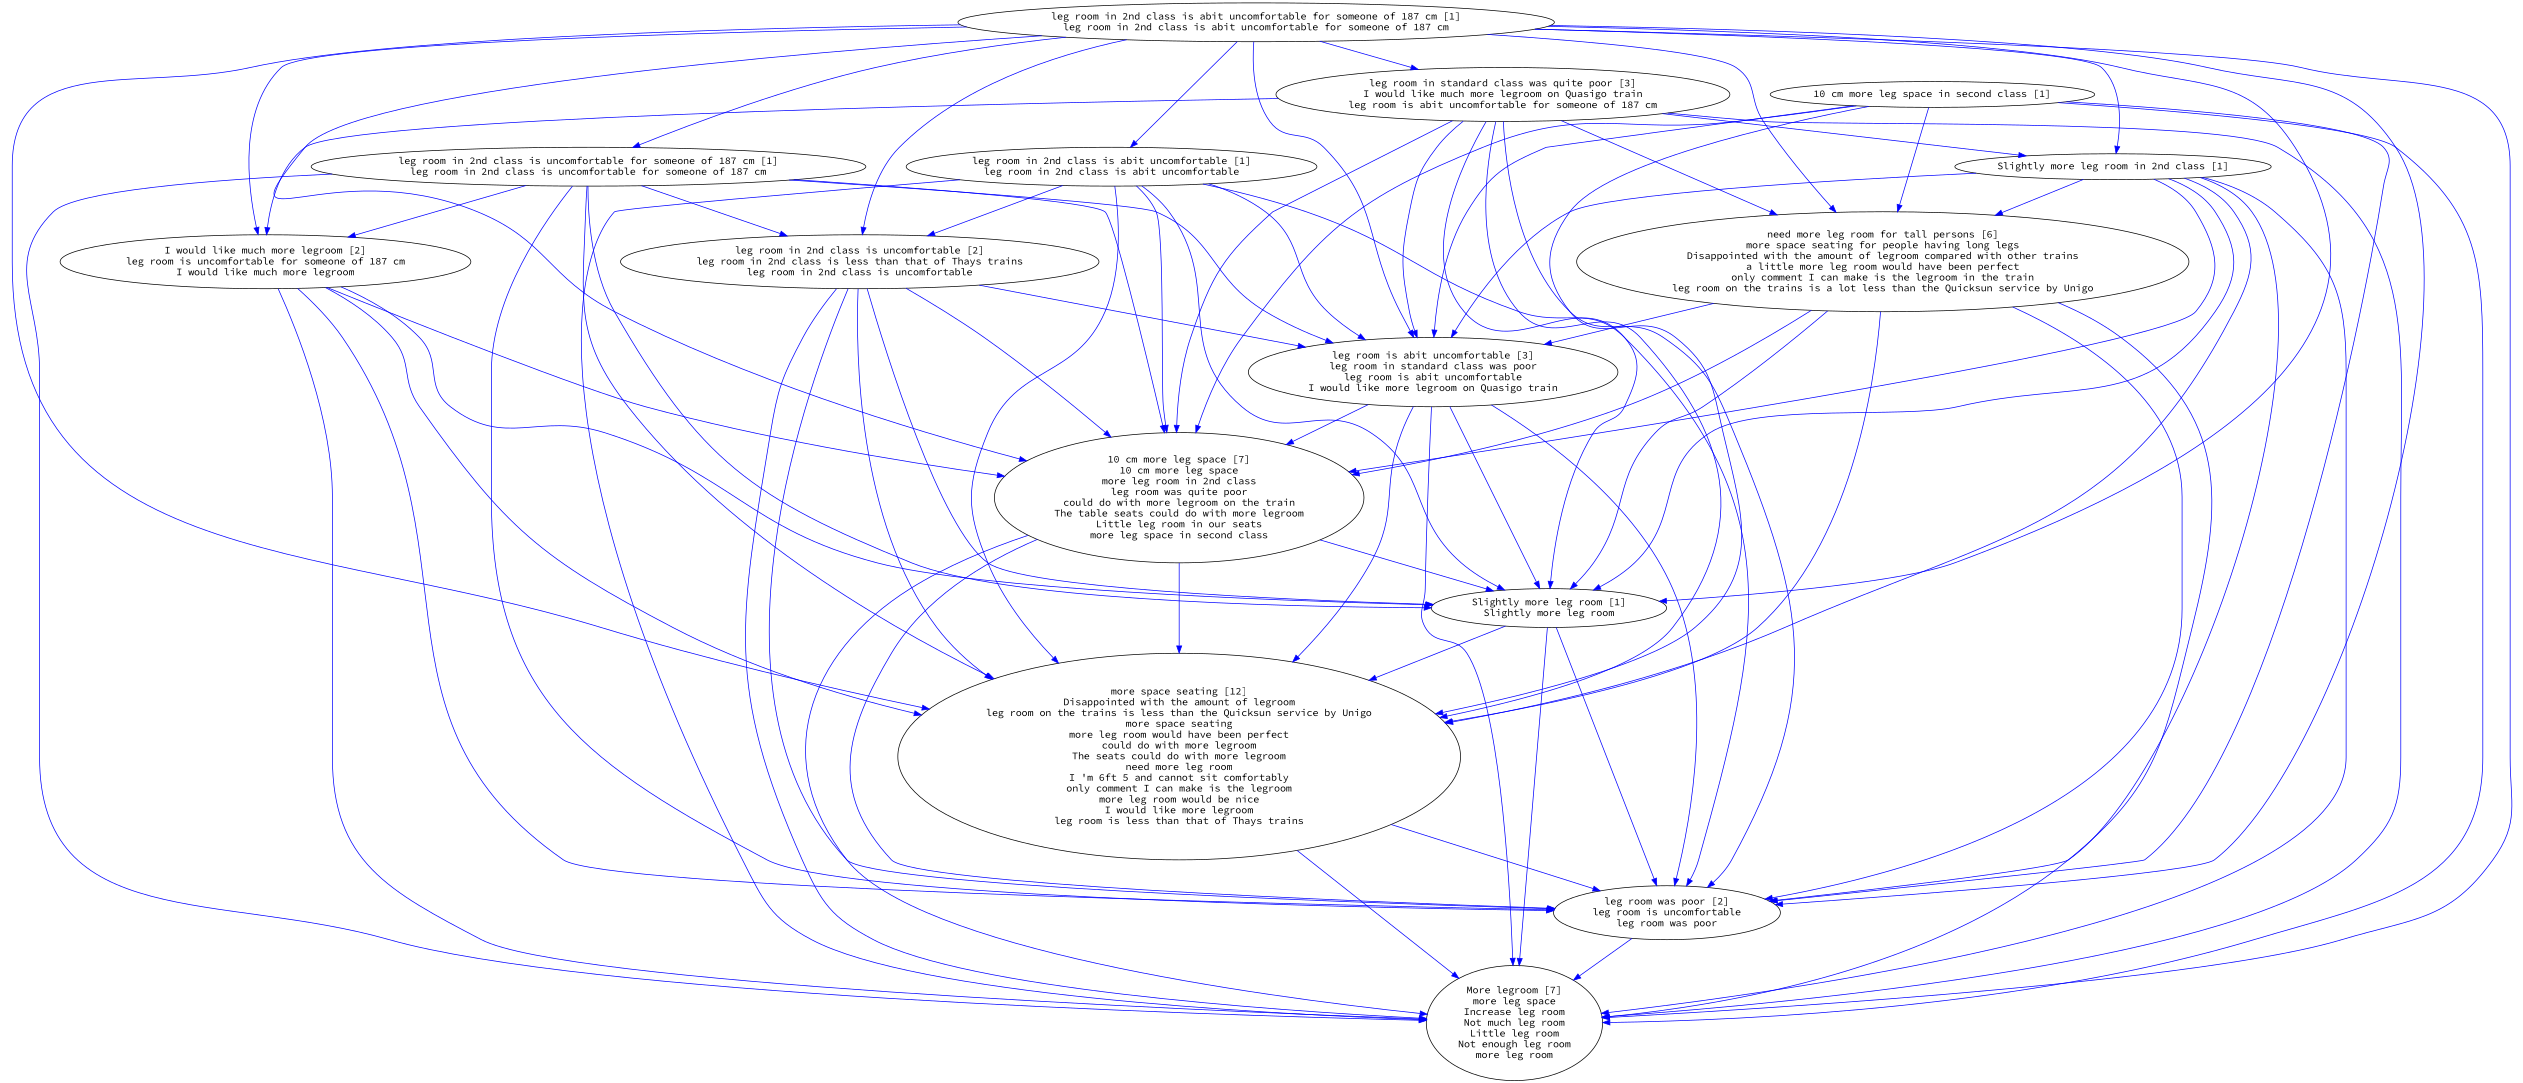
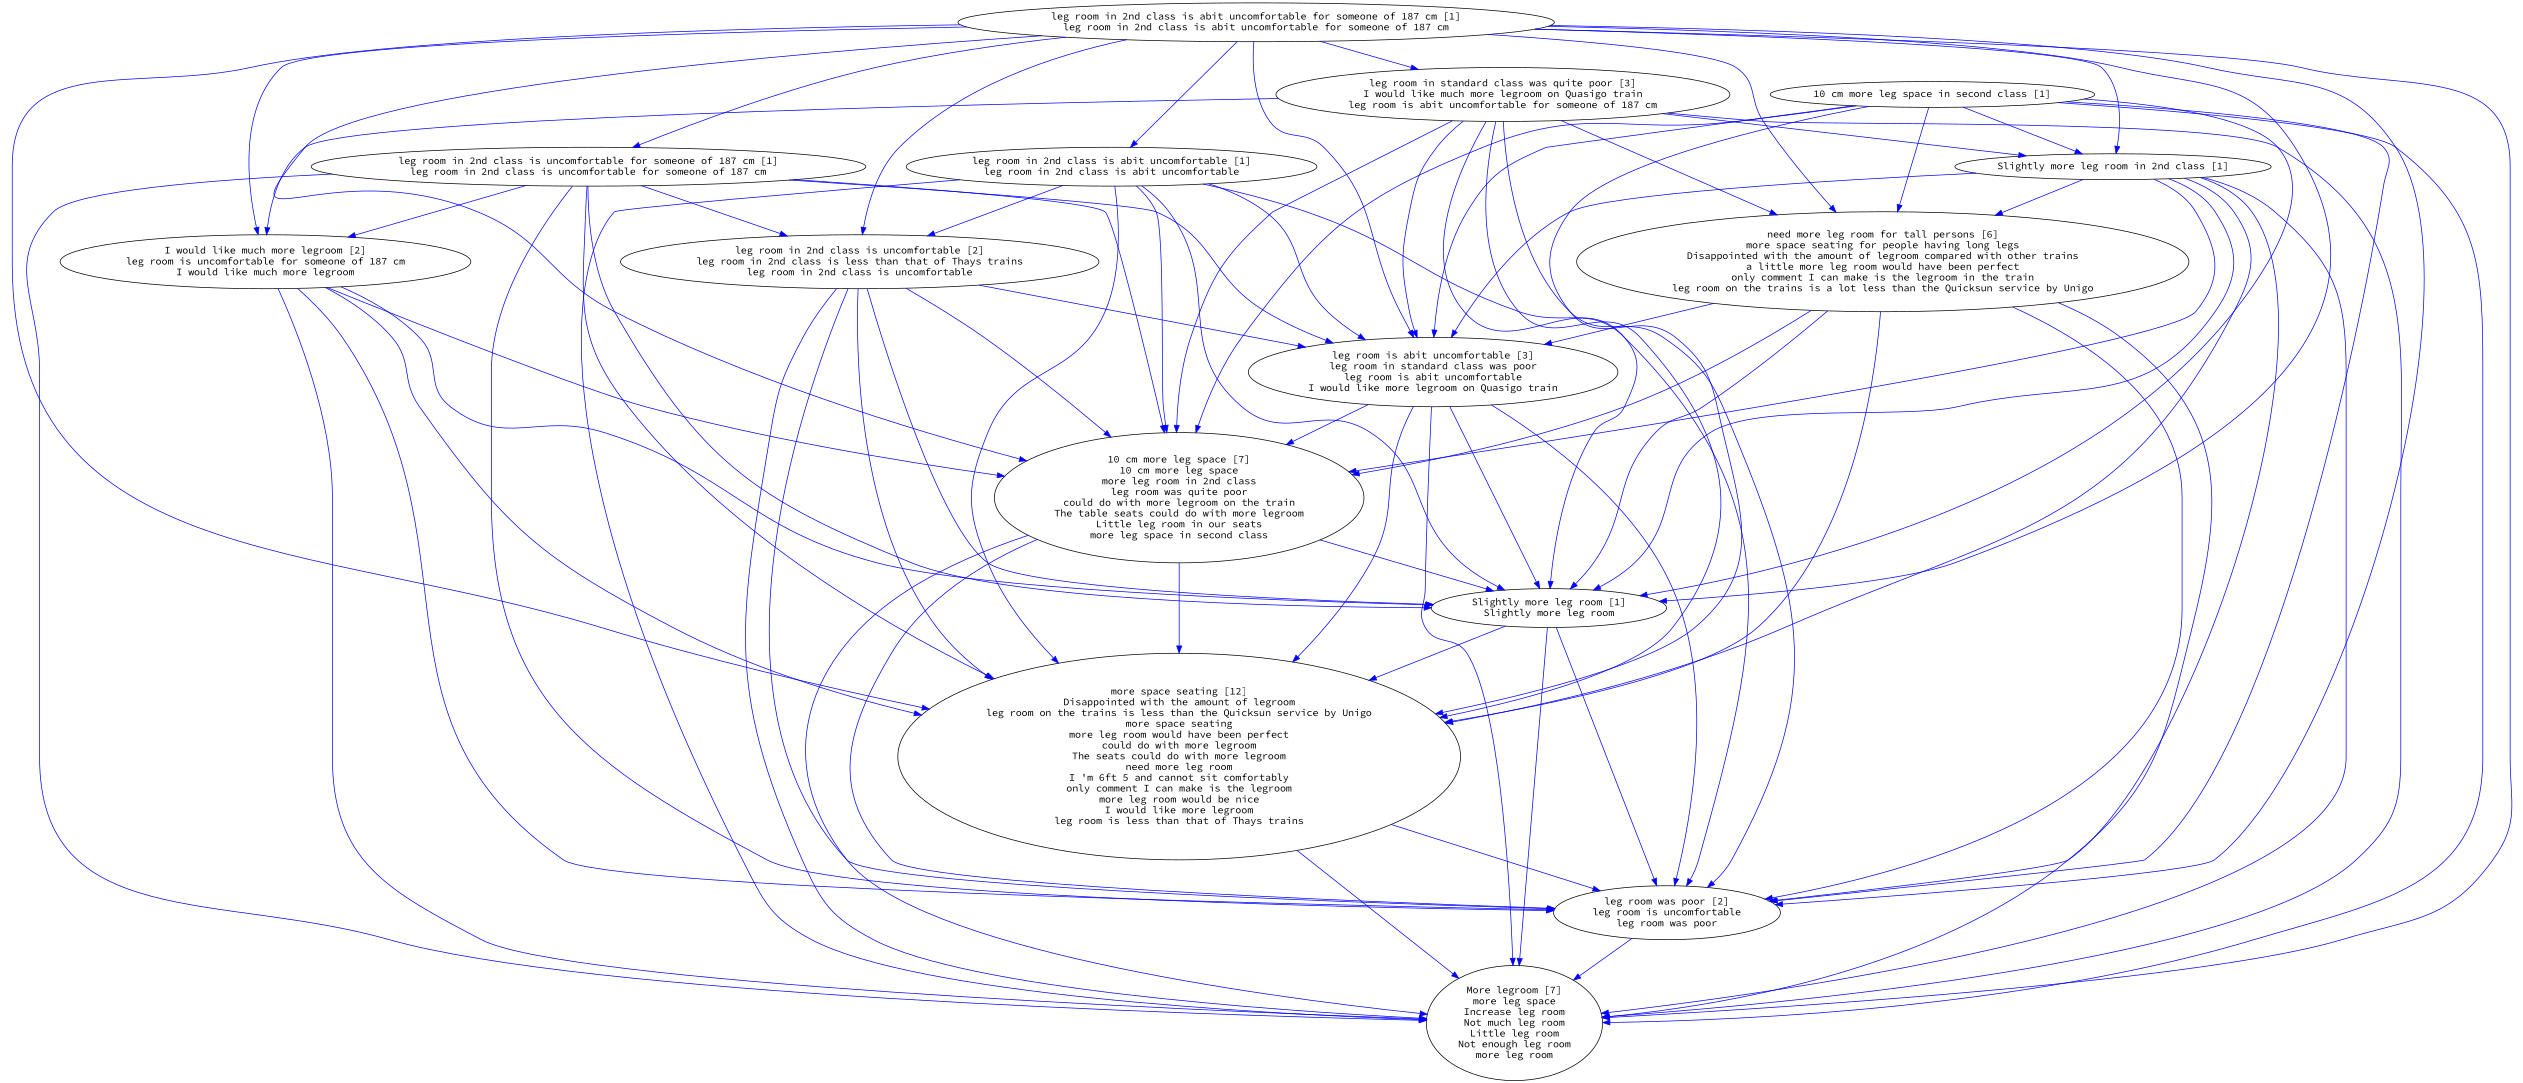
none -> (2022, 130)
none -> (2132, 407)
